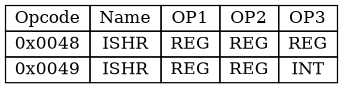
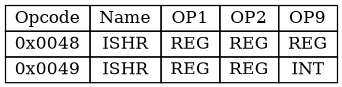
(308, 18) -> (308, 18)
